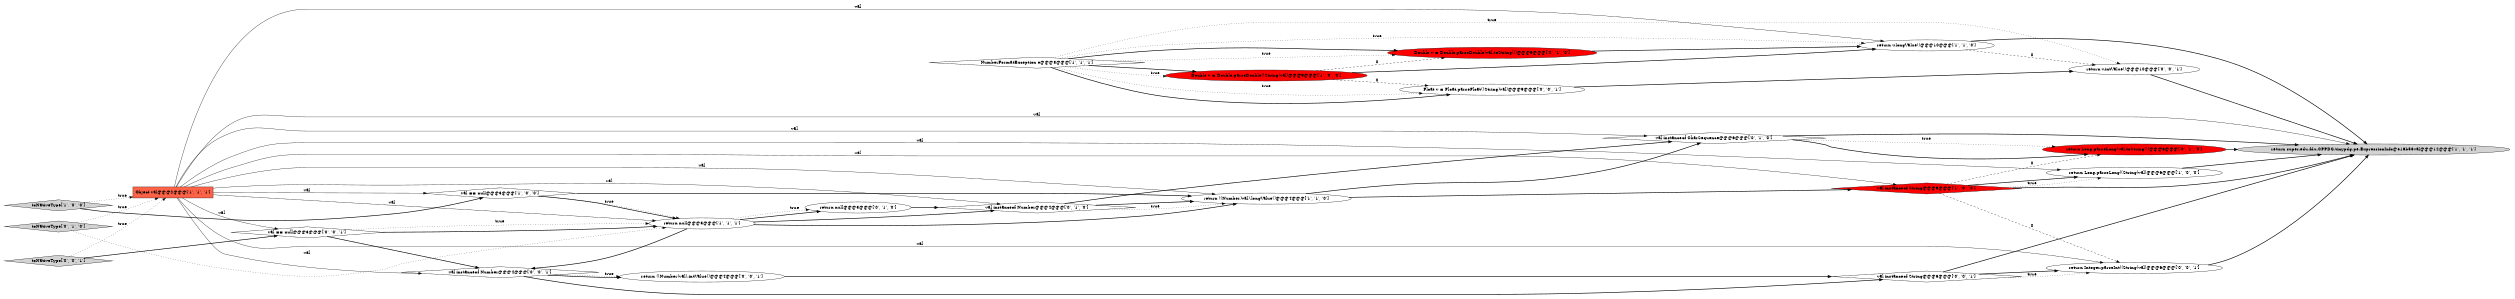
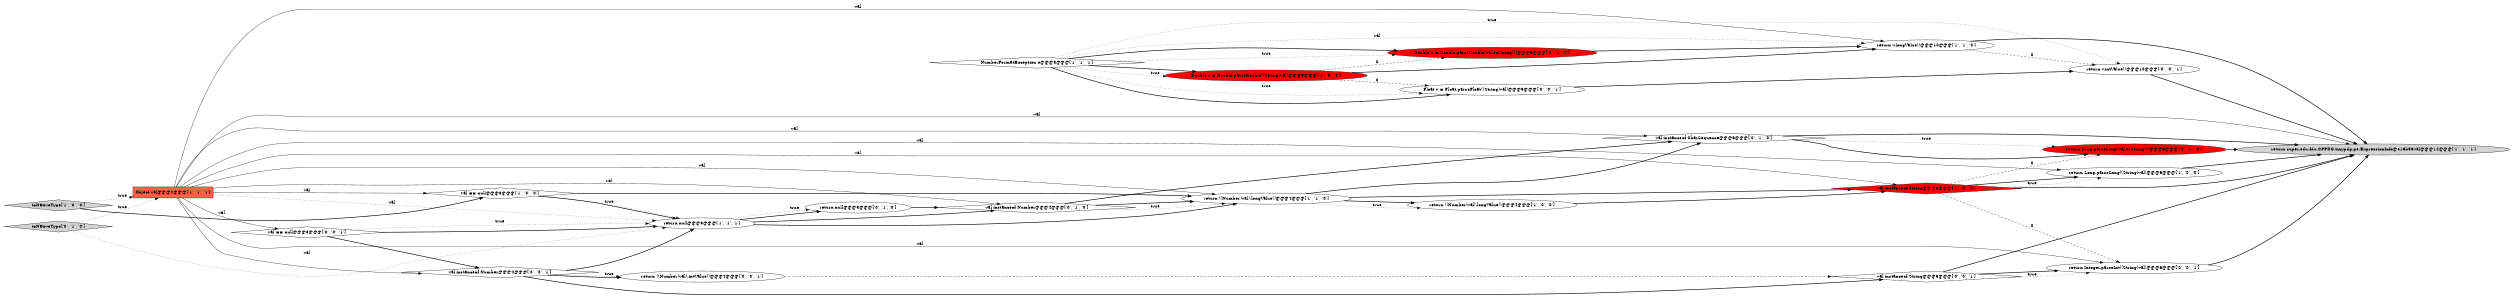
(1377, 36) -> (1377, 36)
none -> (1492, 205)
(422, 207) -> (422, 207)
(613, 256) -> (631, 256)
(58, 261) -> none
(1306, 277) -> (1306, 277)
